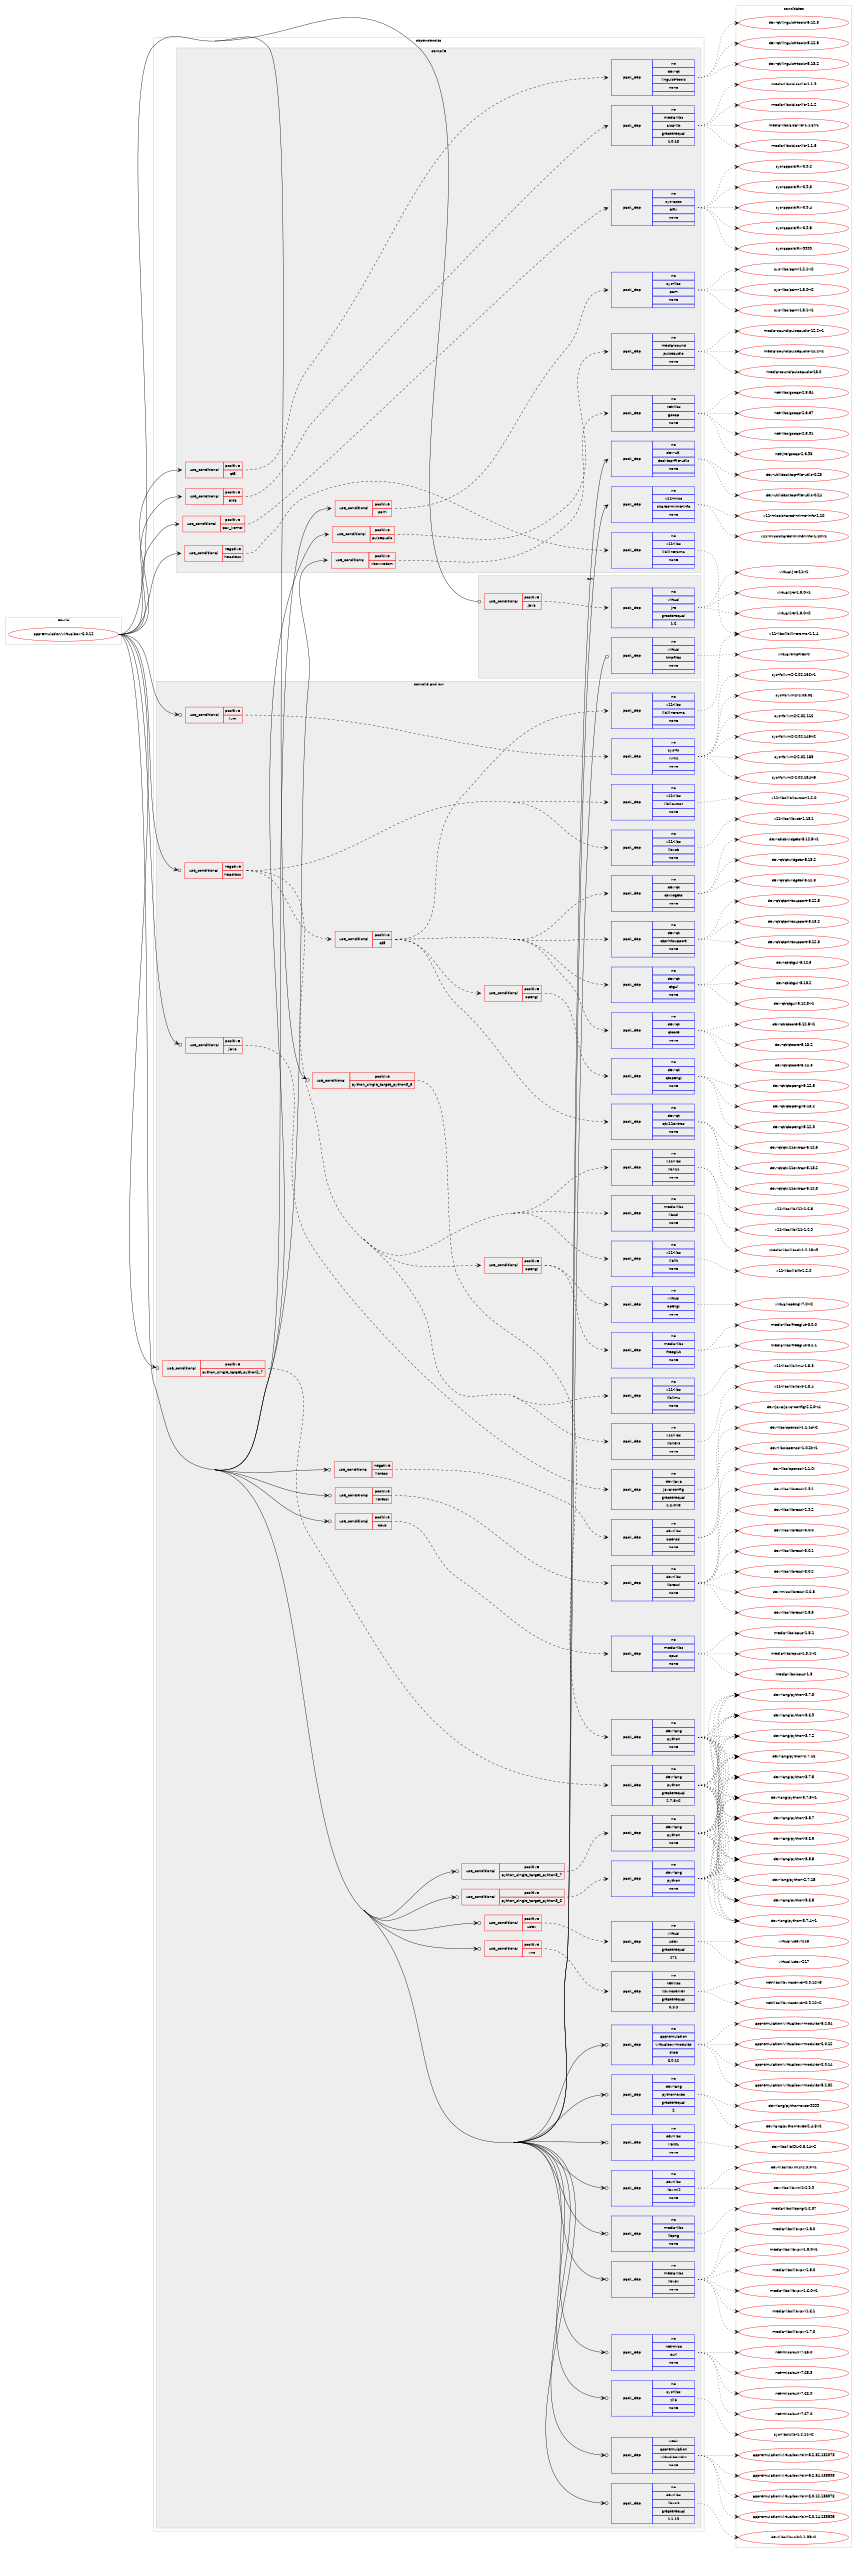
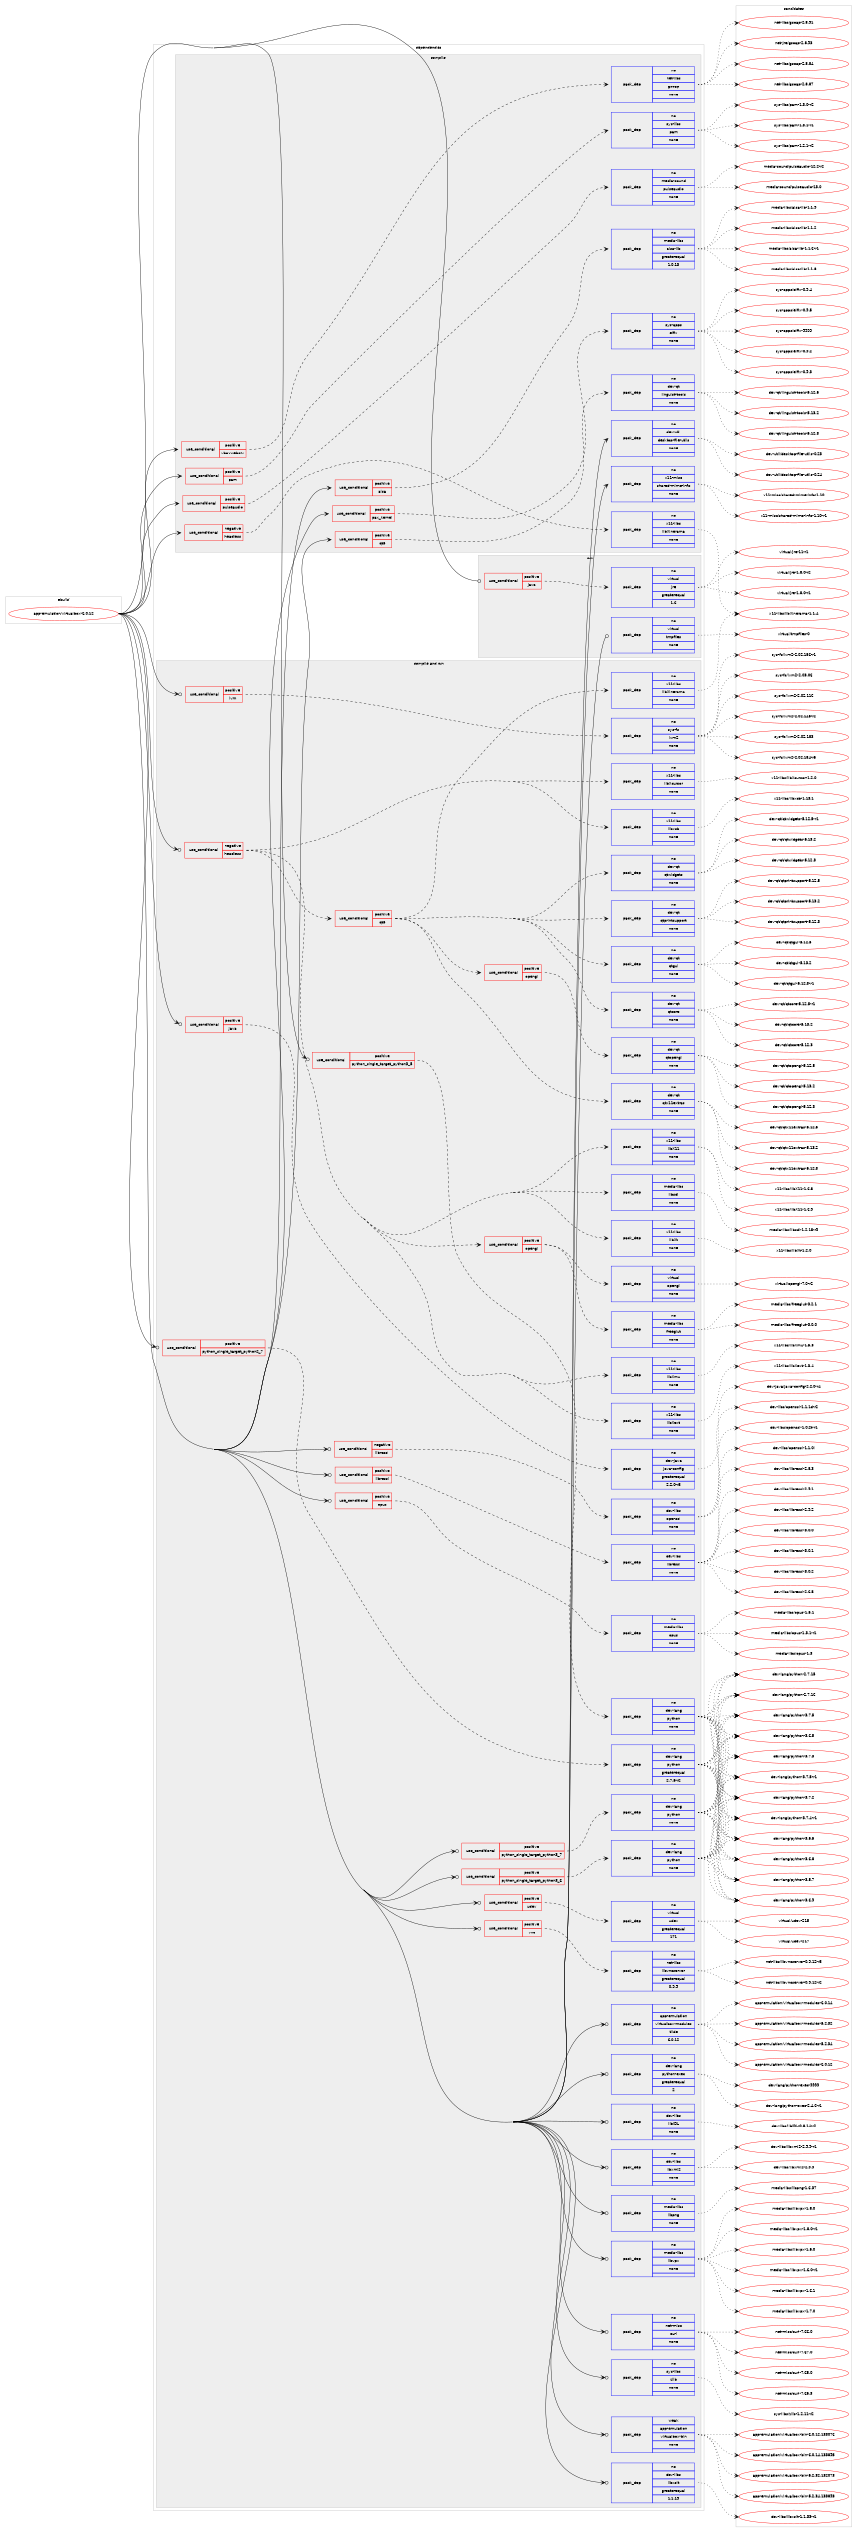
(794, 331) -> none
(794, 1592) -> (794, 1592)
